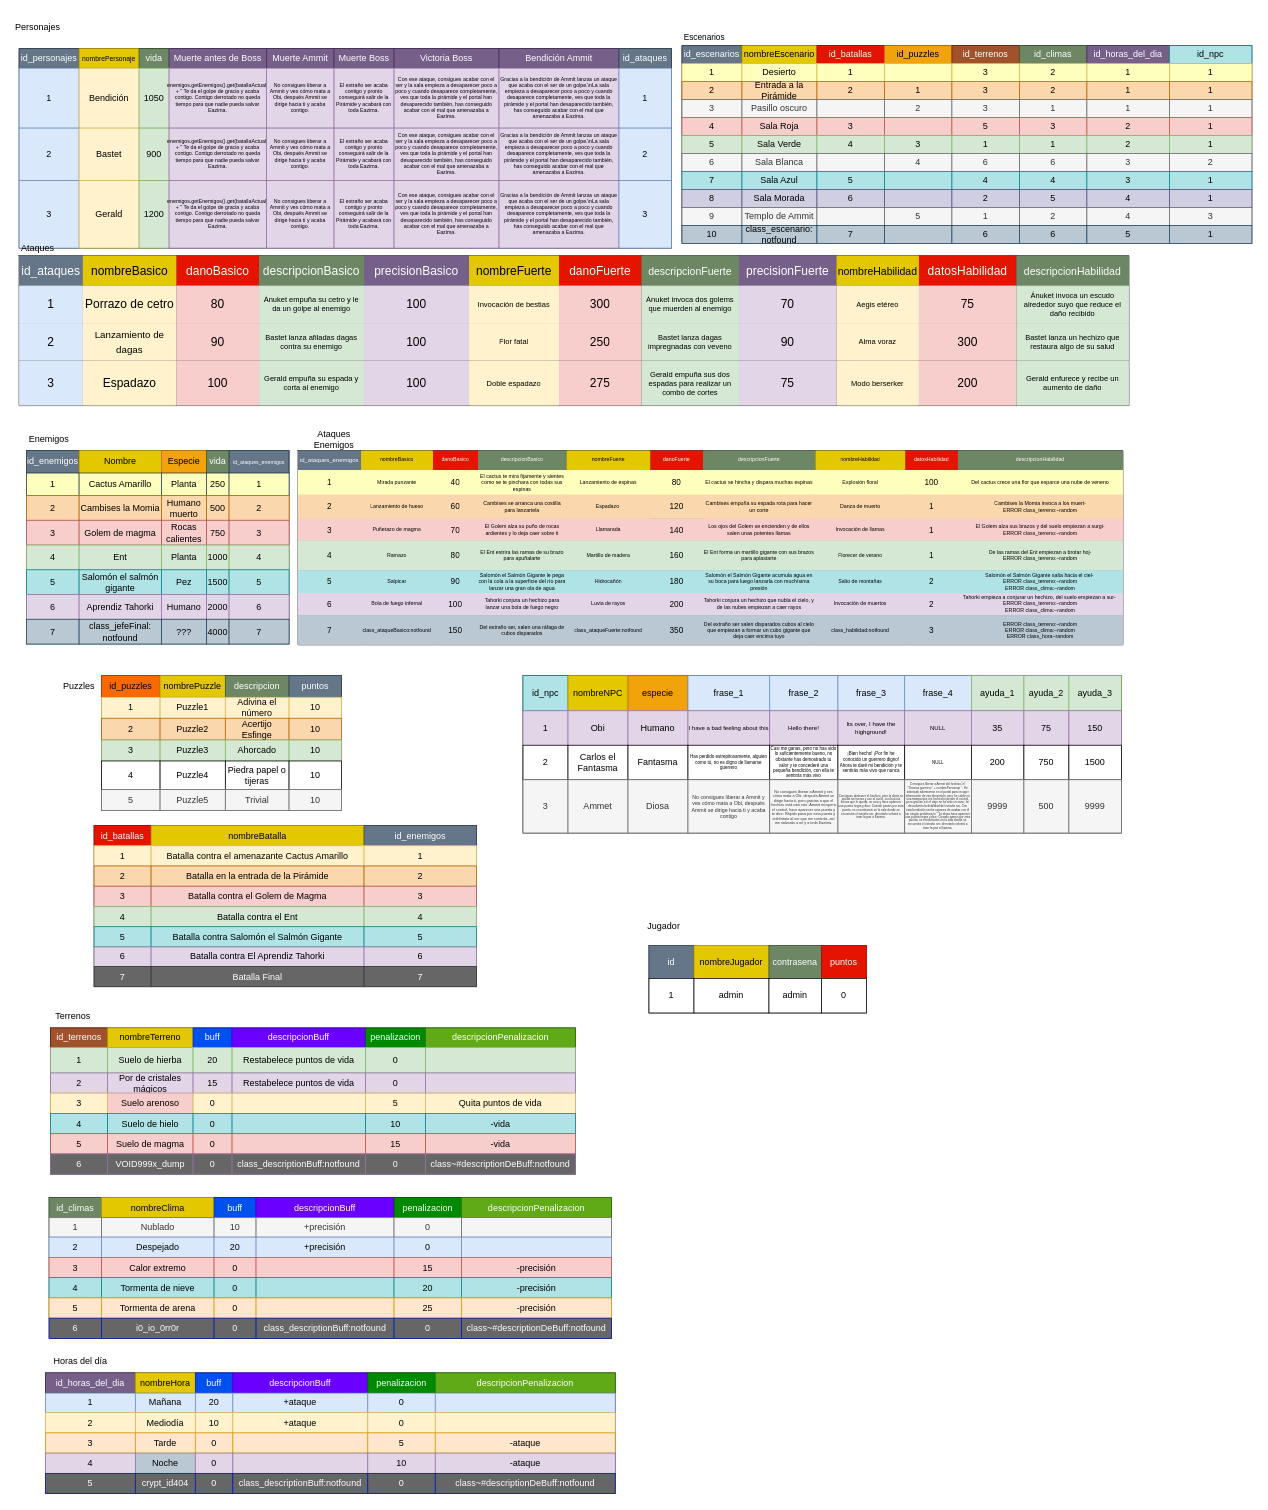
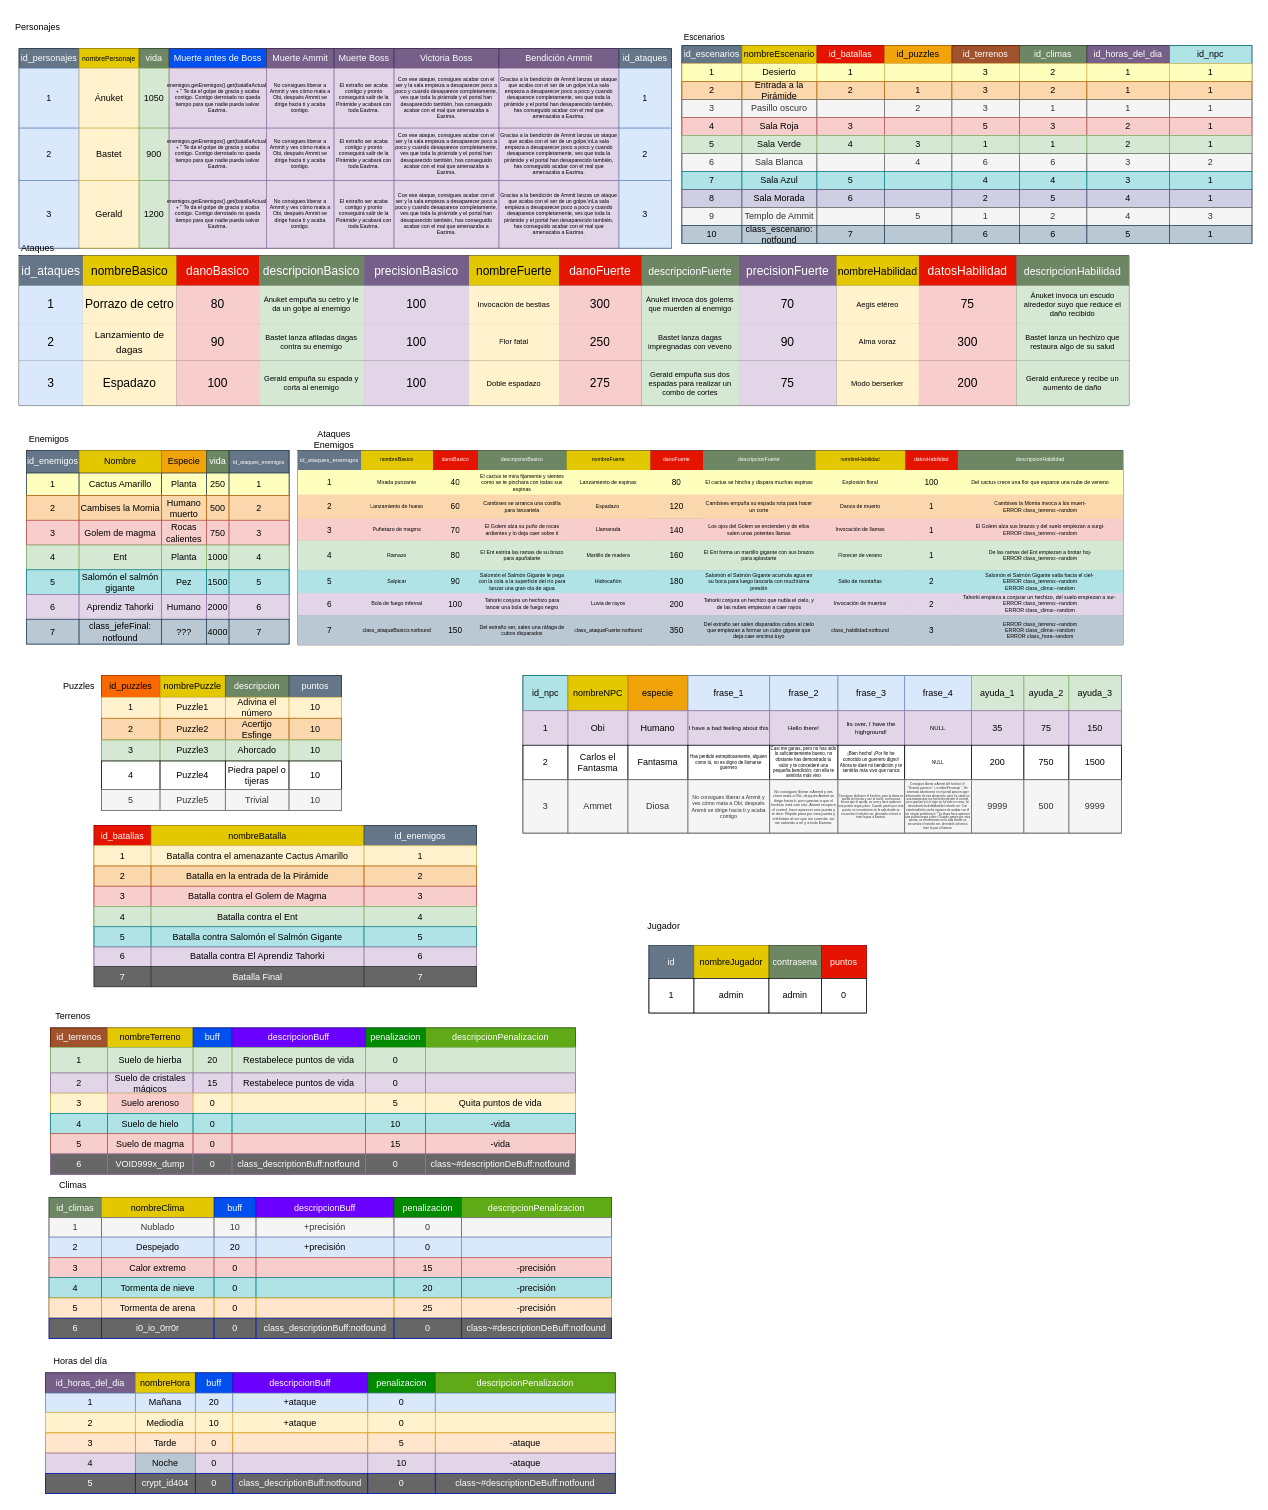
(218, 58) -> (218, 58)
(109, 98) -> (109, 98)
(150, 1083) -> (150, 1083)
none -> (73, 1185)
